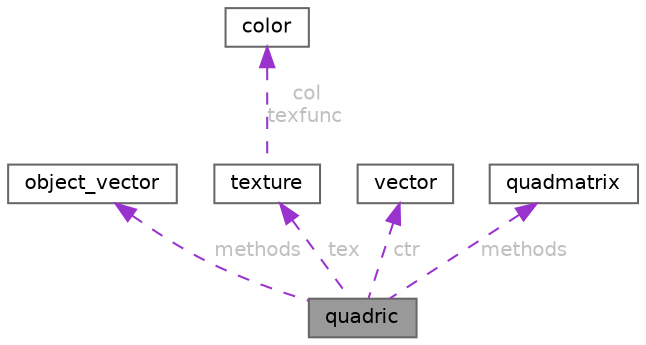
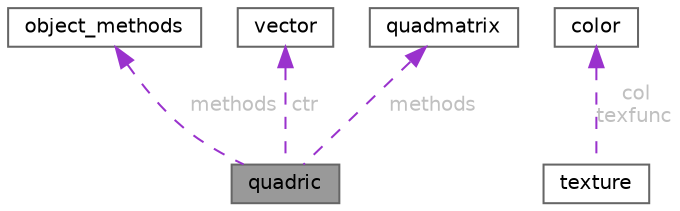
(92, 184) -> (105, 27)
(321, 259) -> none
